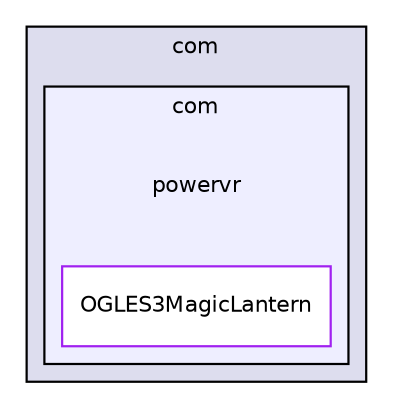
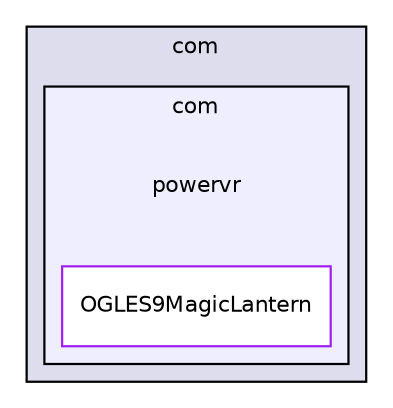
(196, 306) -> (196, 306)
